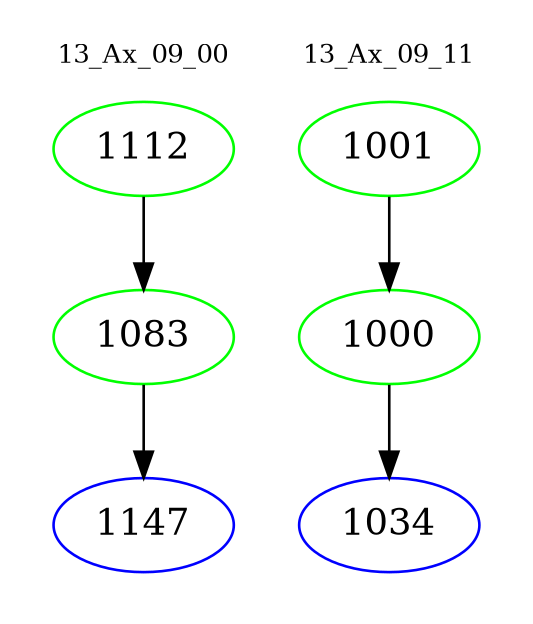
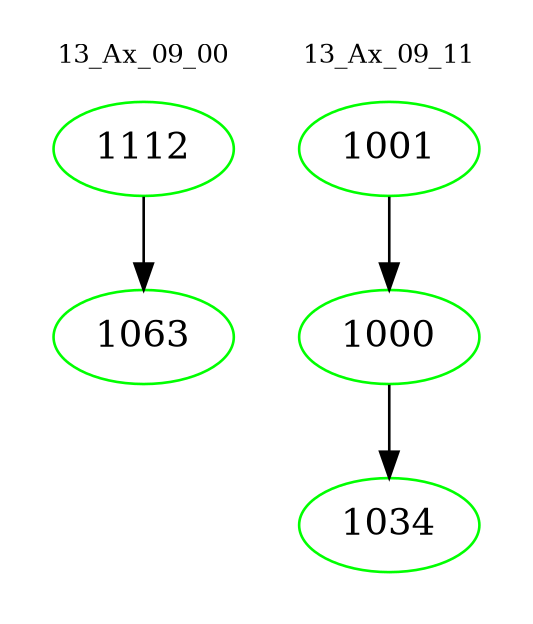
(144, 337) -> (144, 337)
(144, 525) -> none
(389, 525) -> (389, 525)
